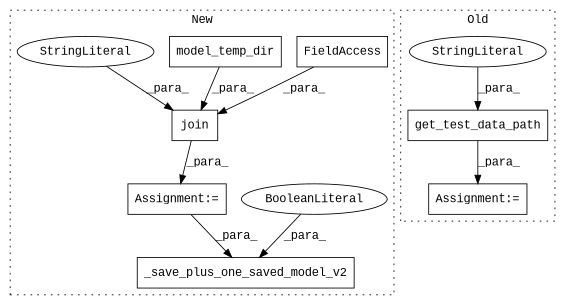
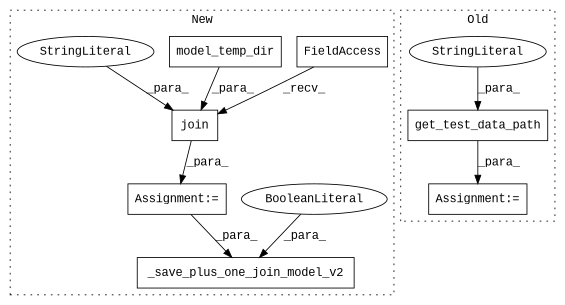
(304, 89) -> (304, 89)
(246, 273) -> (246, 273)
